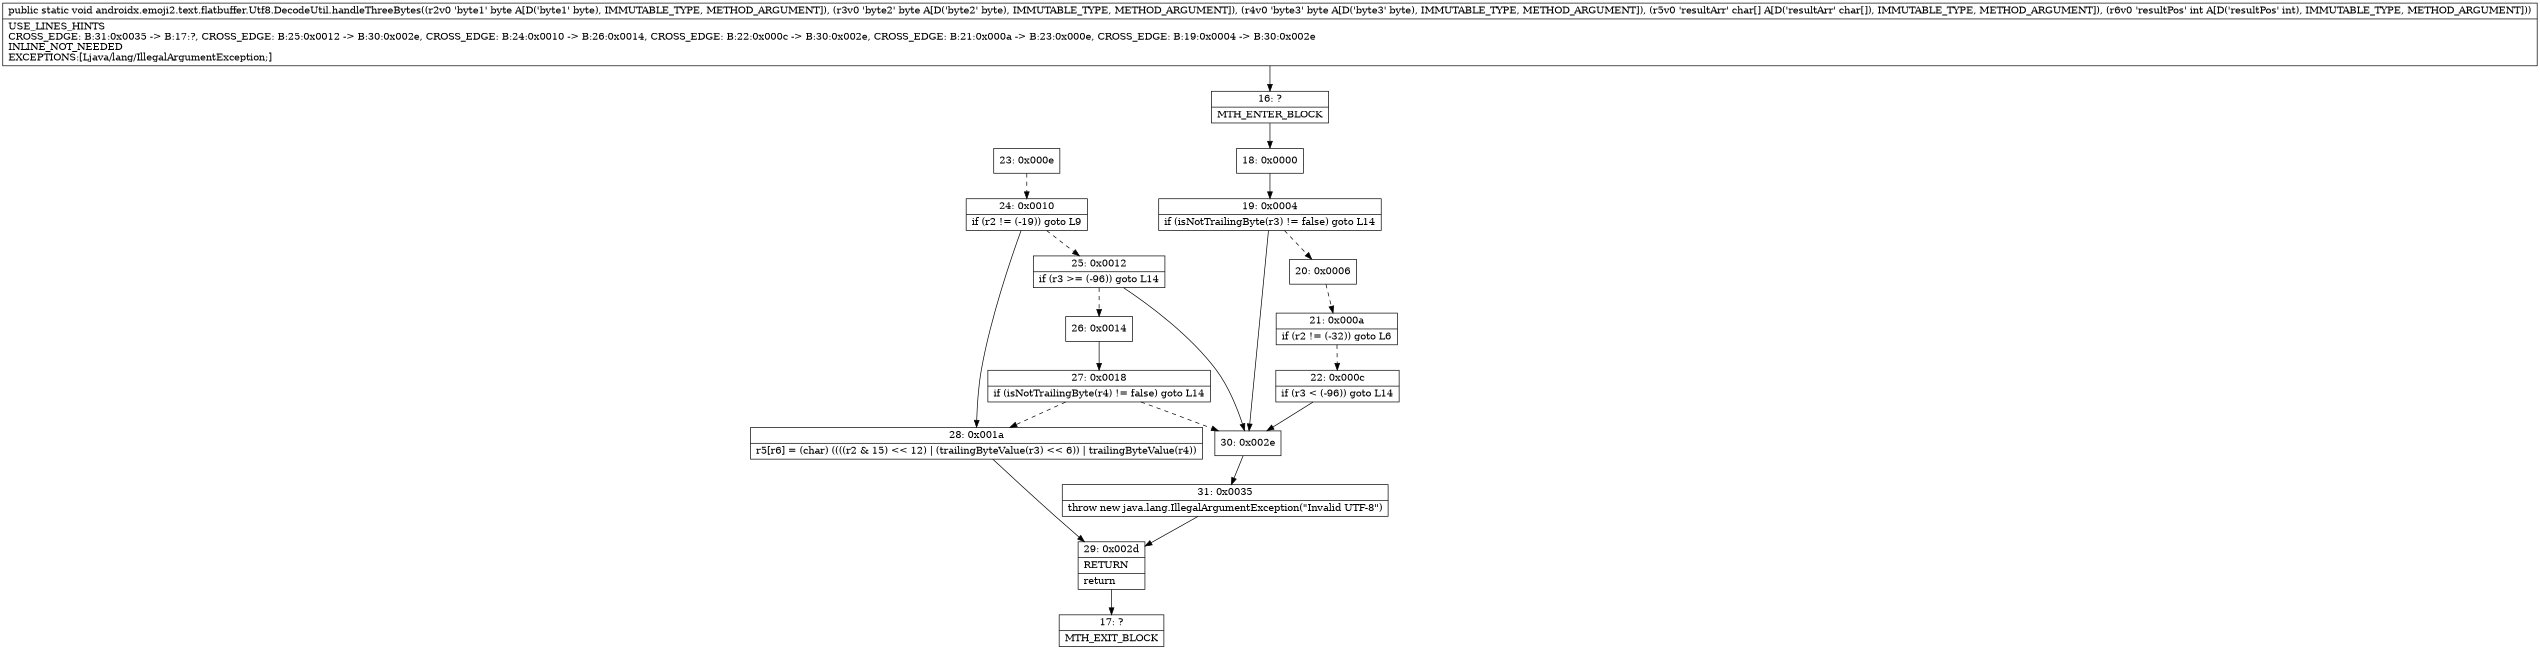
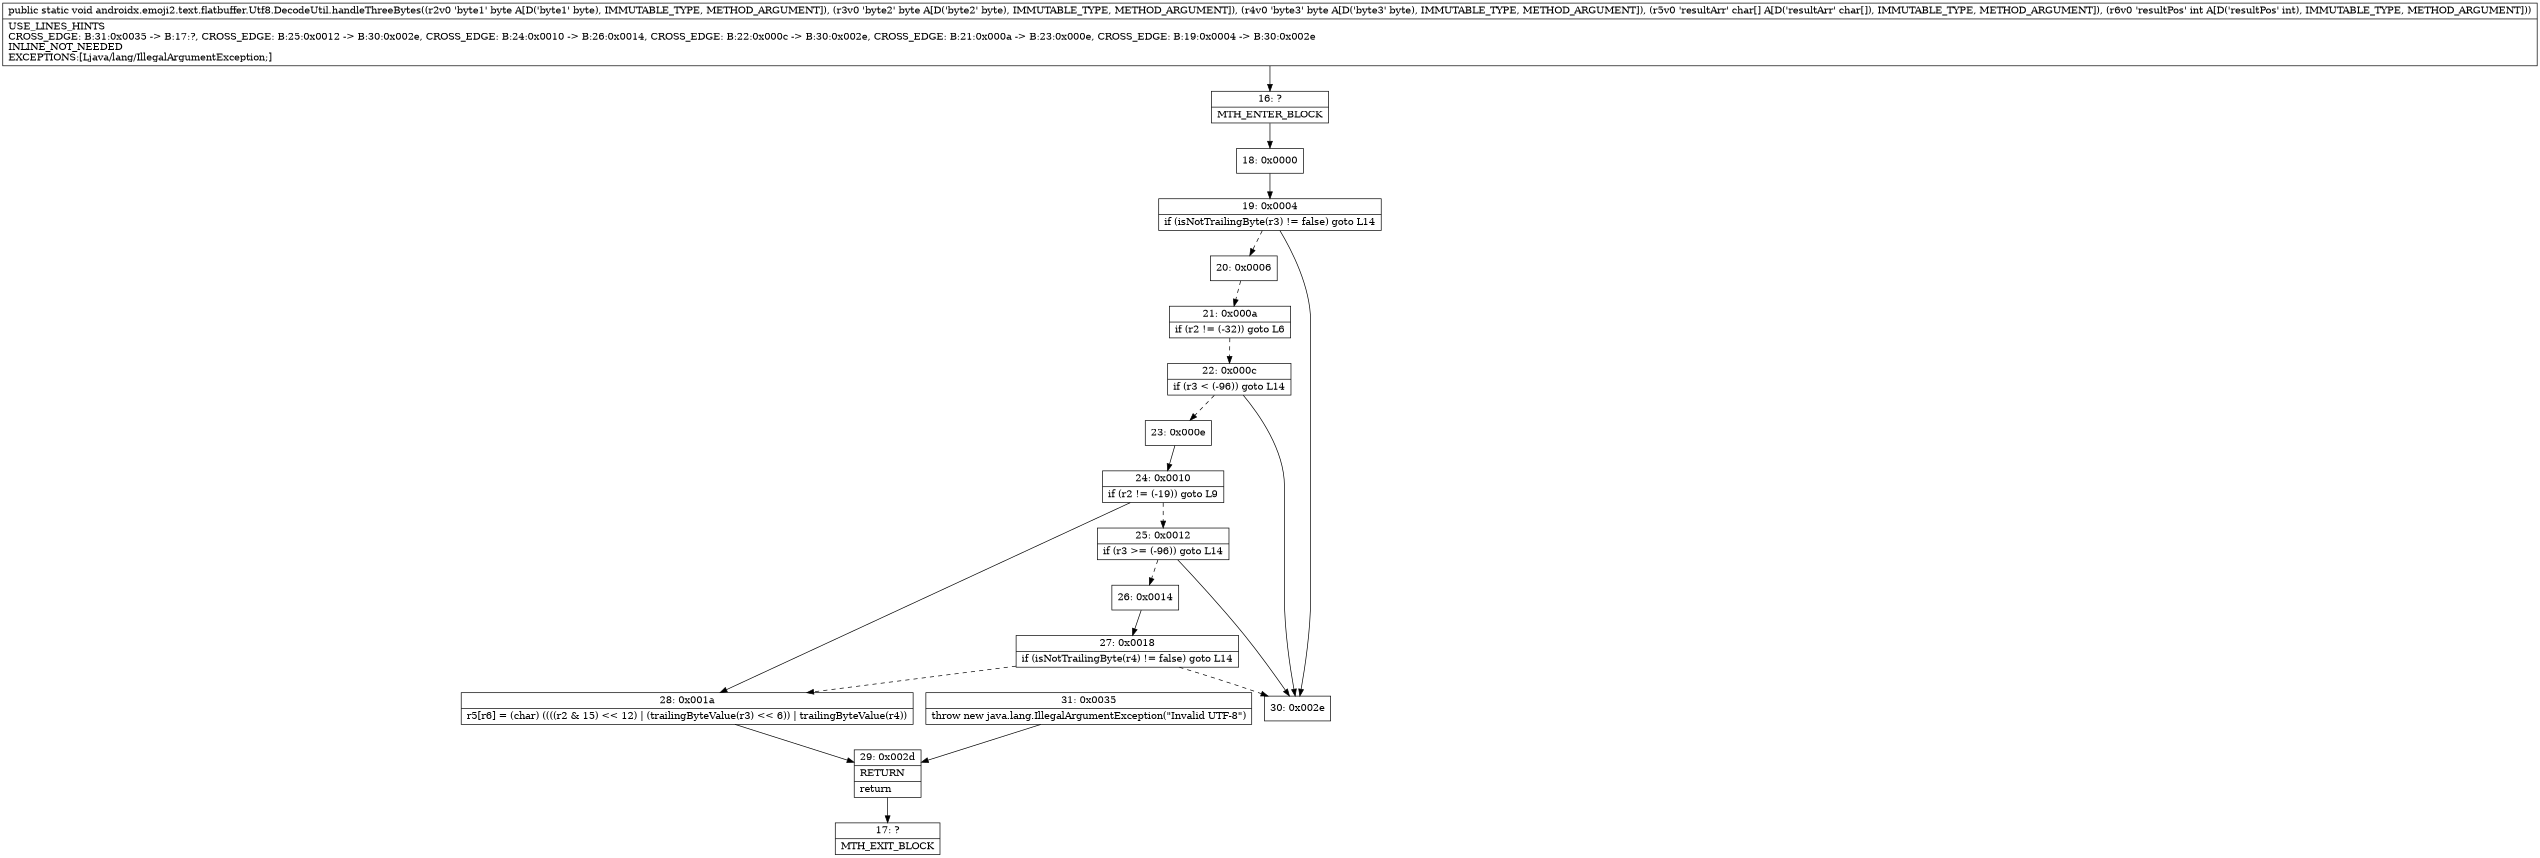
(1027, 183) -> (1172, 455)
none -> (1205, 405)
(1239, 467) -> none
